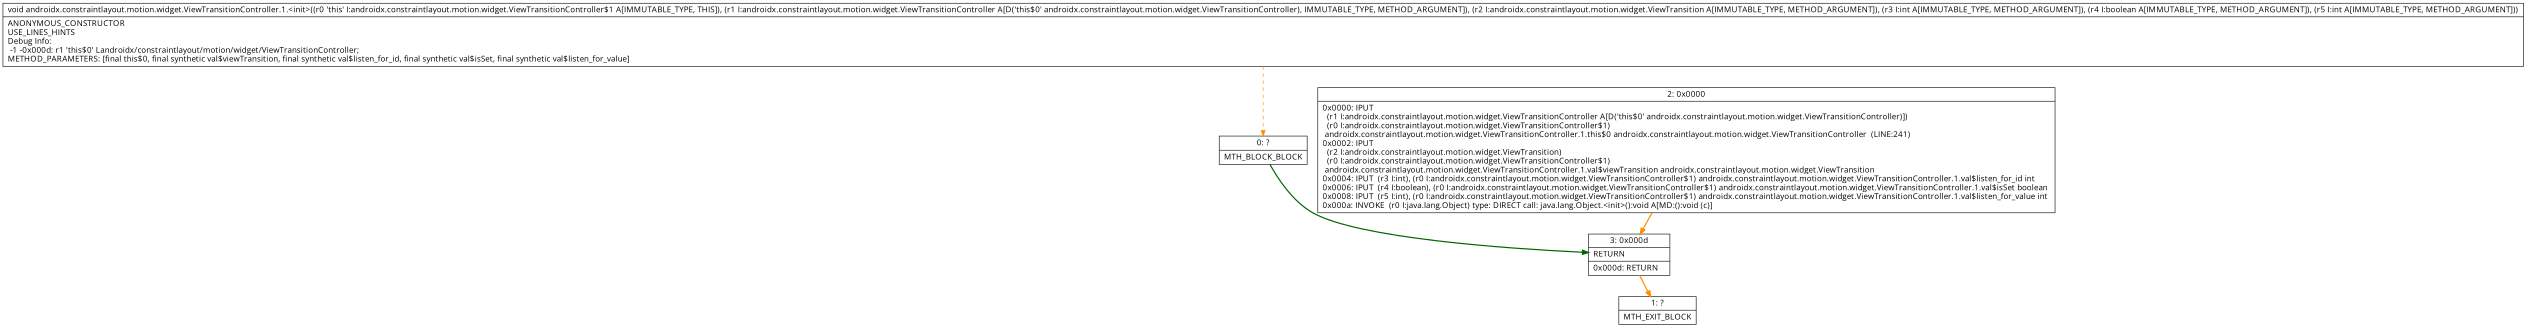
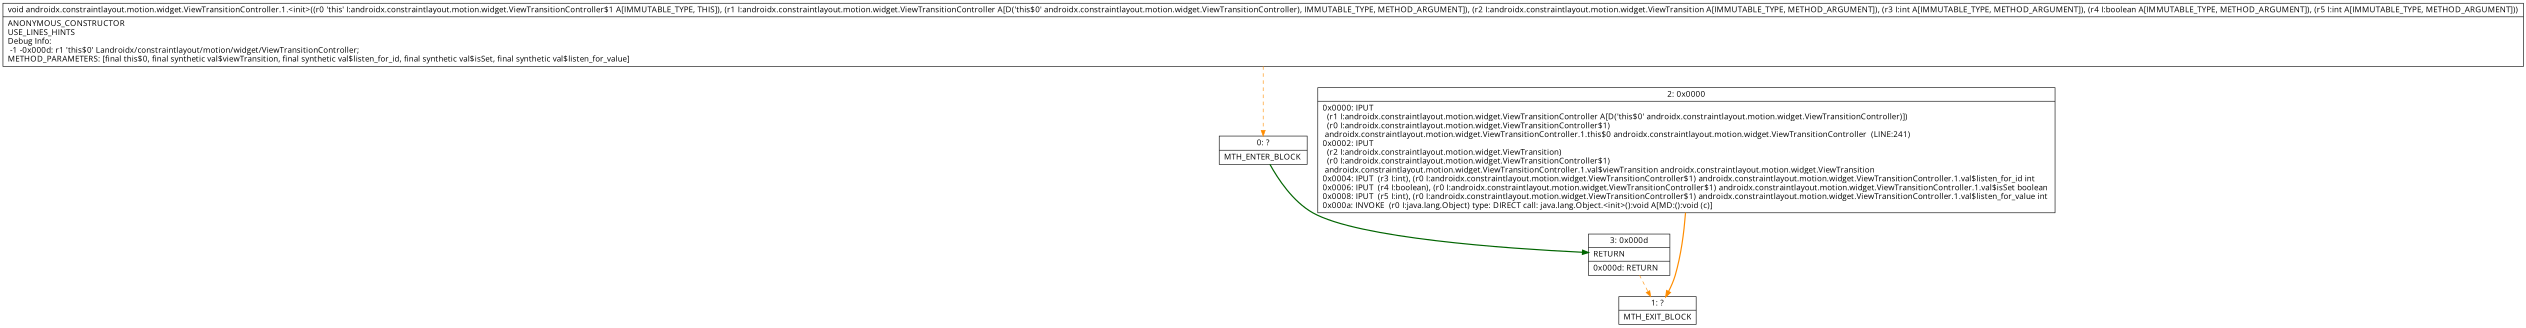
(1263, 157) -> (1262, 157)
(1648, 221) -> (1680, 253)
(1644, 283) -> (1644, 283)
